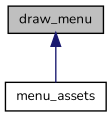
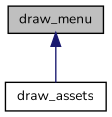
(56, 97) -> (56, 97)
